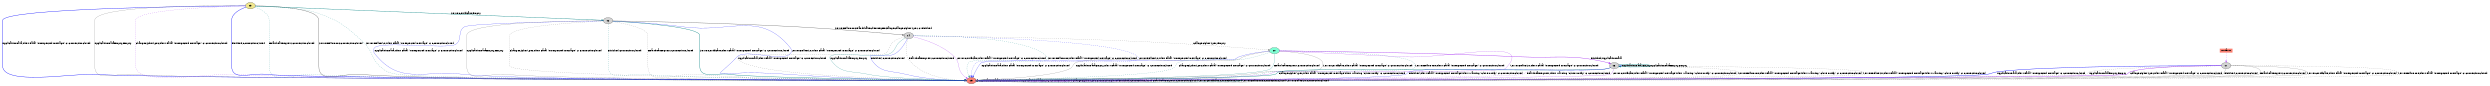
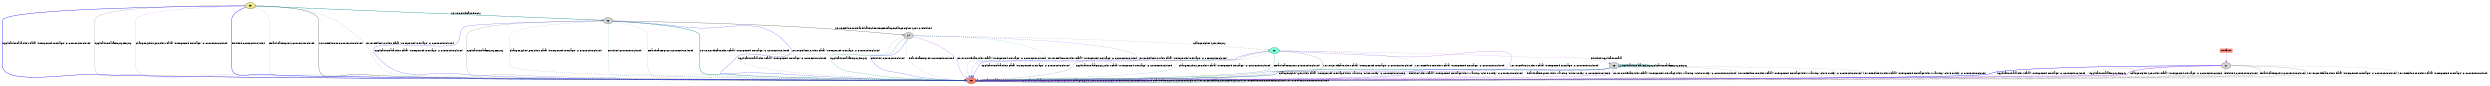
(1436, 54) -> (1436, 54)
